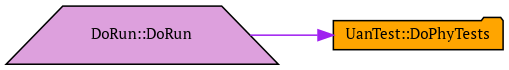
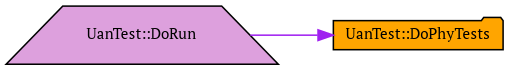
(142, 35) -> (142, 35)
